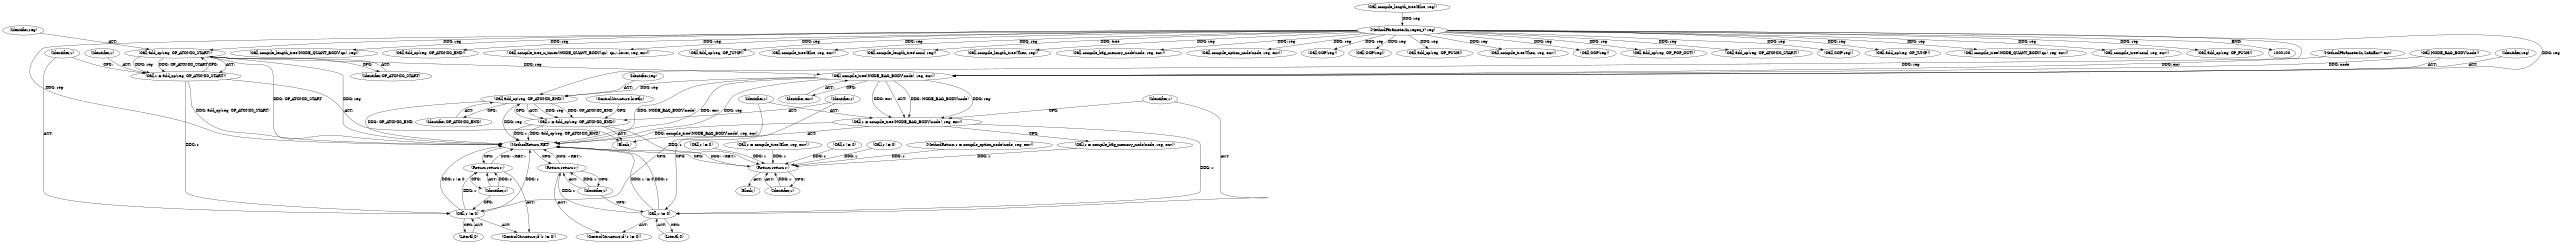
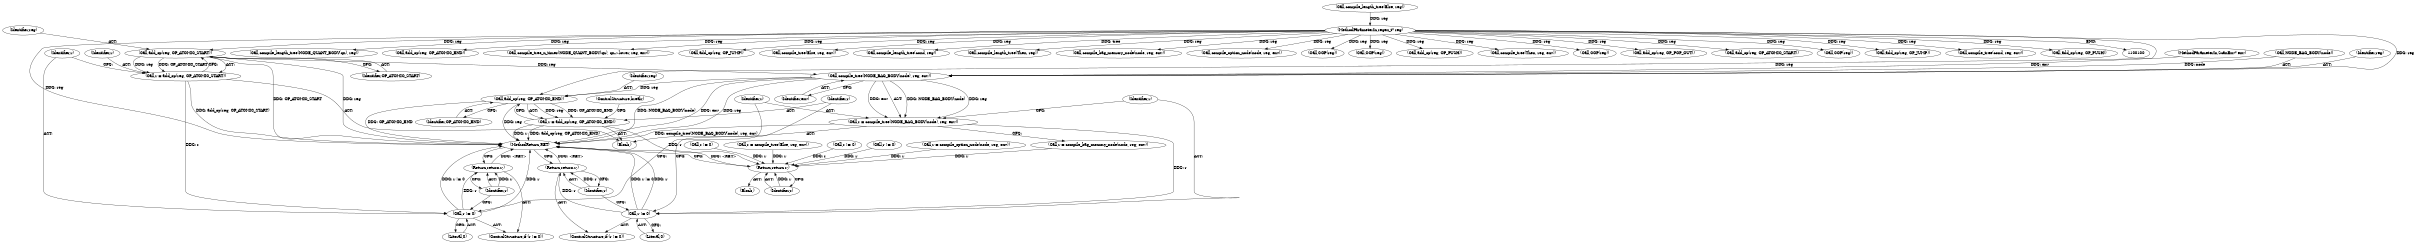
(2016, 53) -> none
(2282, 53) -> (2136, 53)
(980, 145) -> (966, 145)
